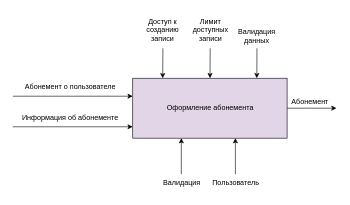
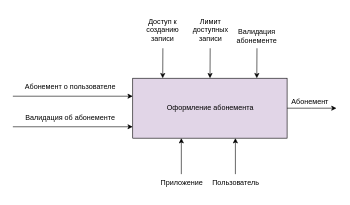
(257, 36) -> (257, 36)
(70, 119) -> (70, 119)
(182, 183) -> (182, 183)
